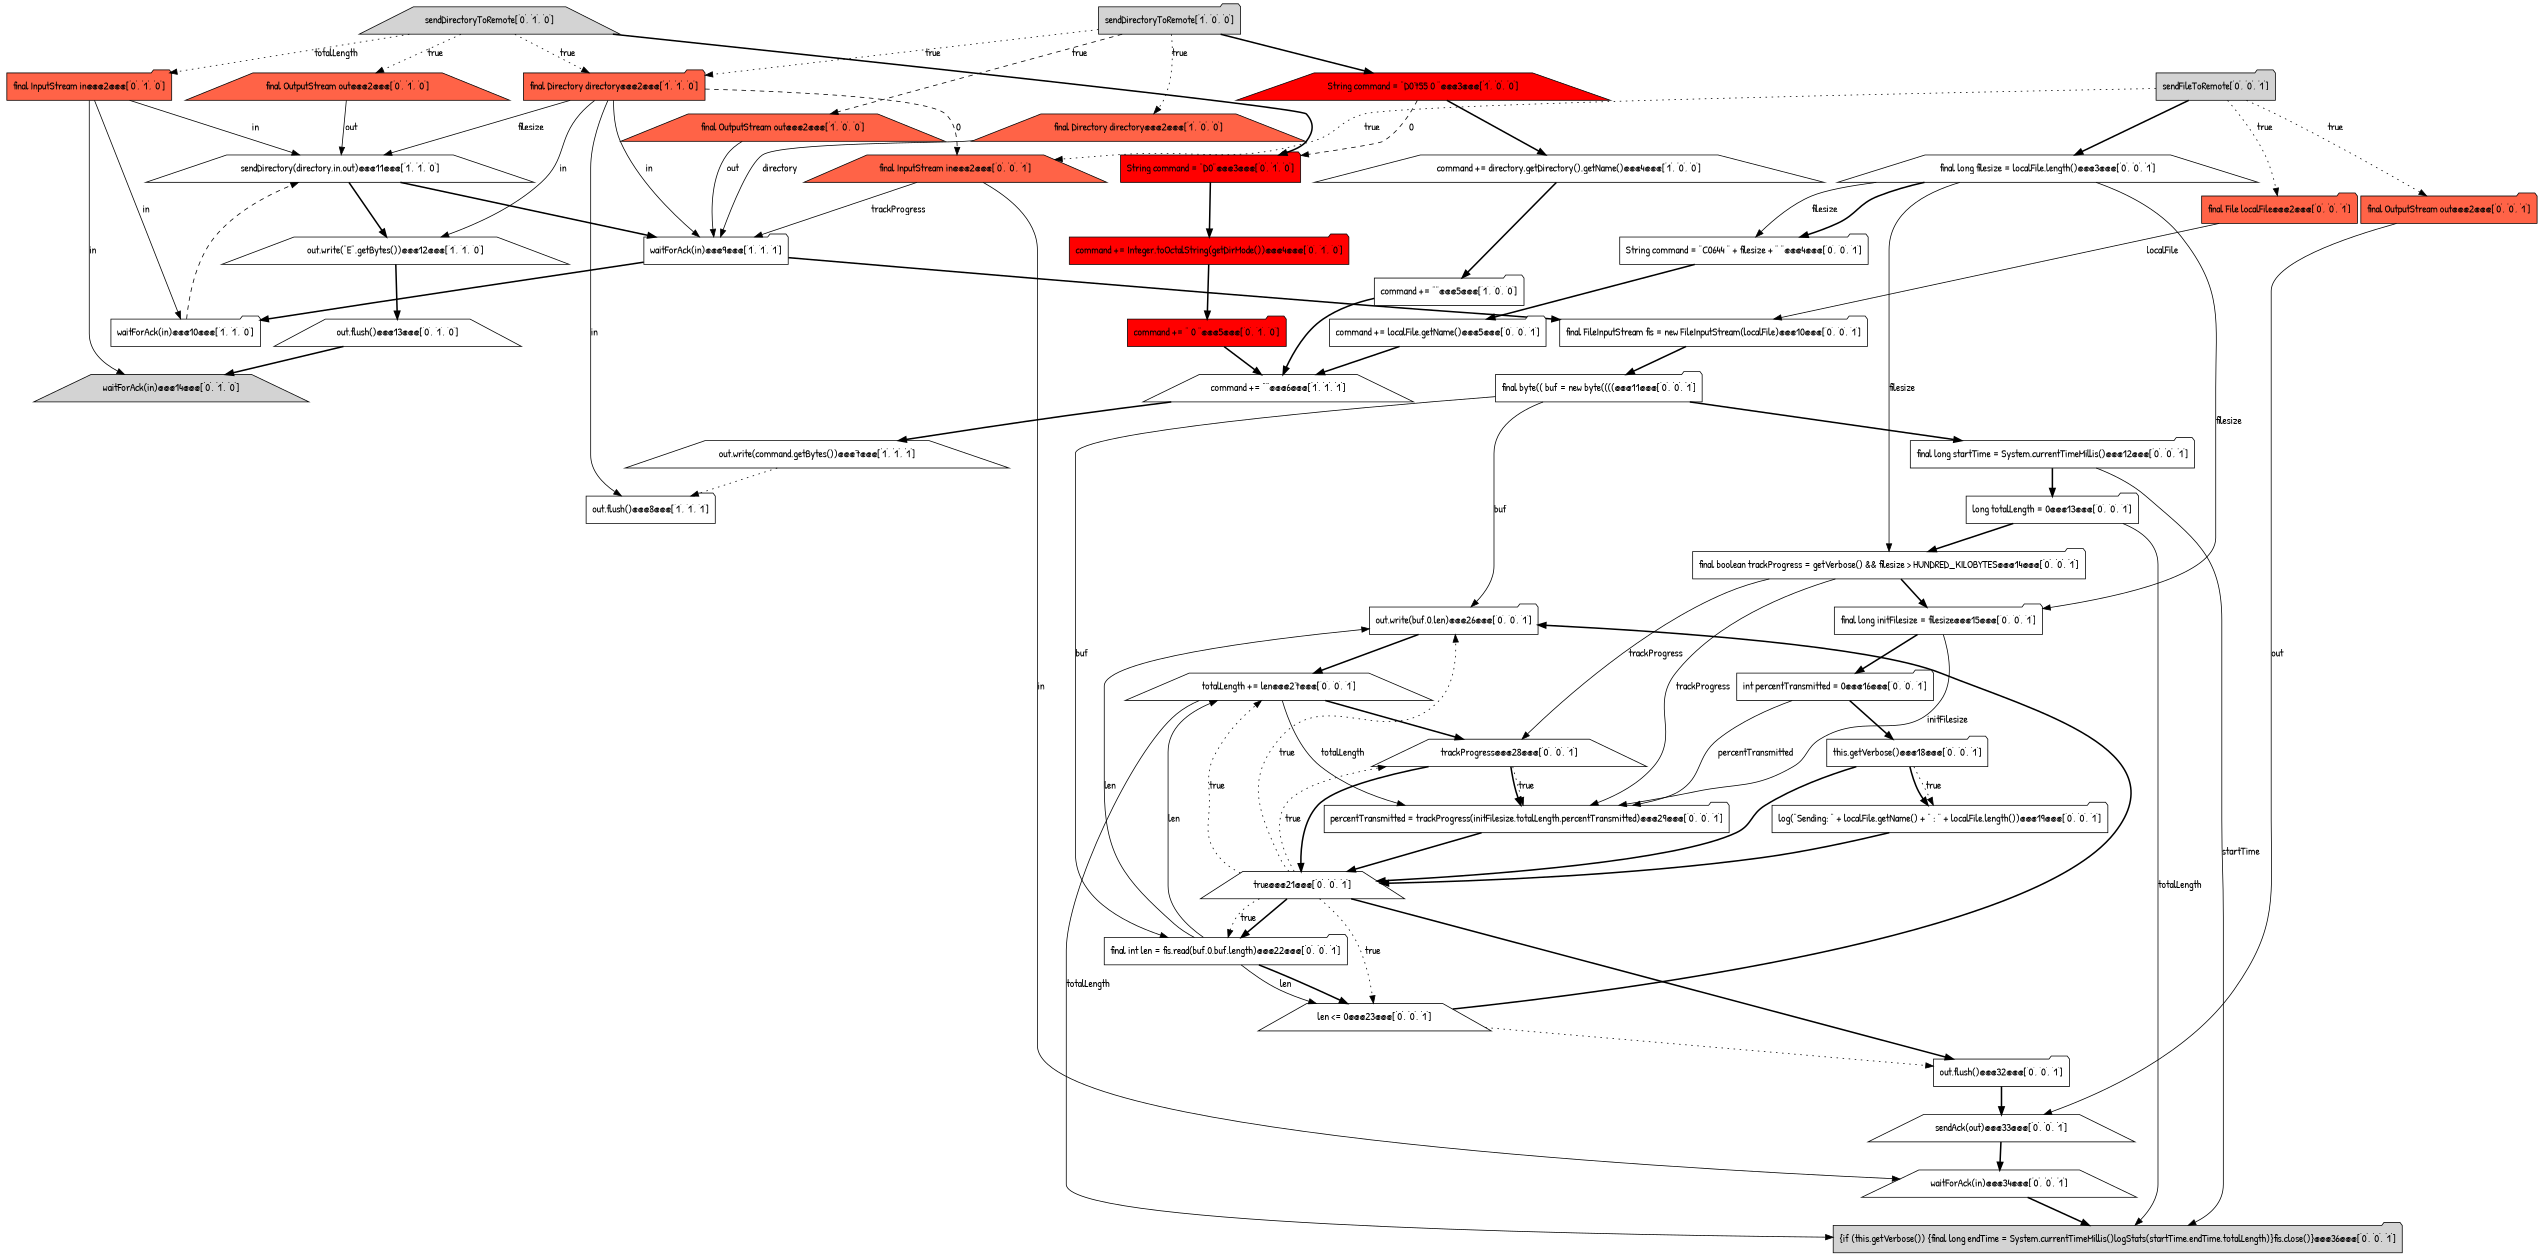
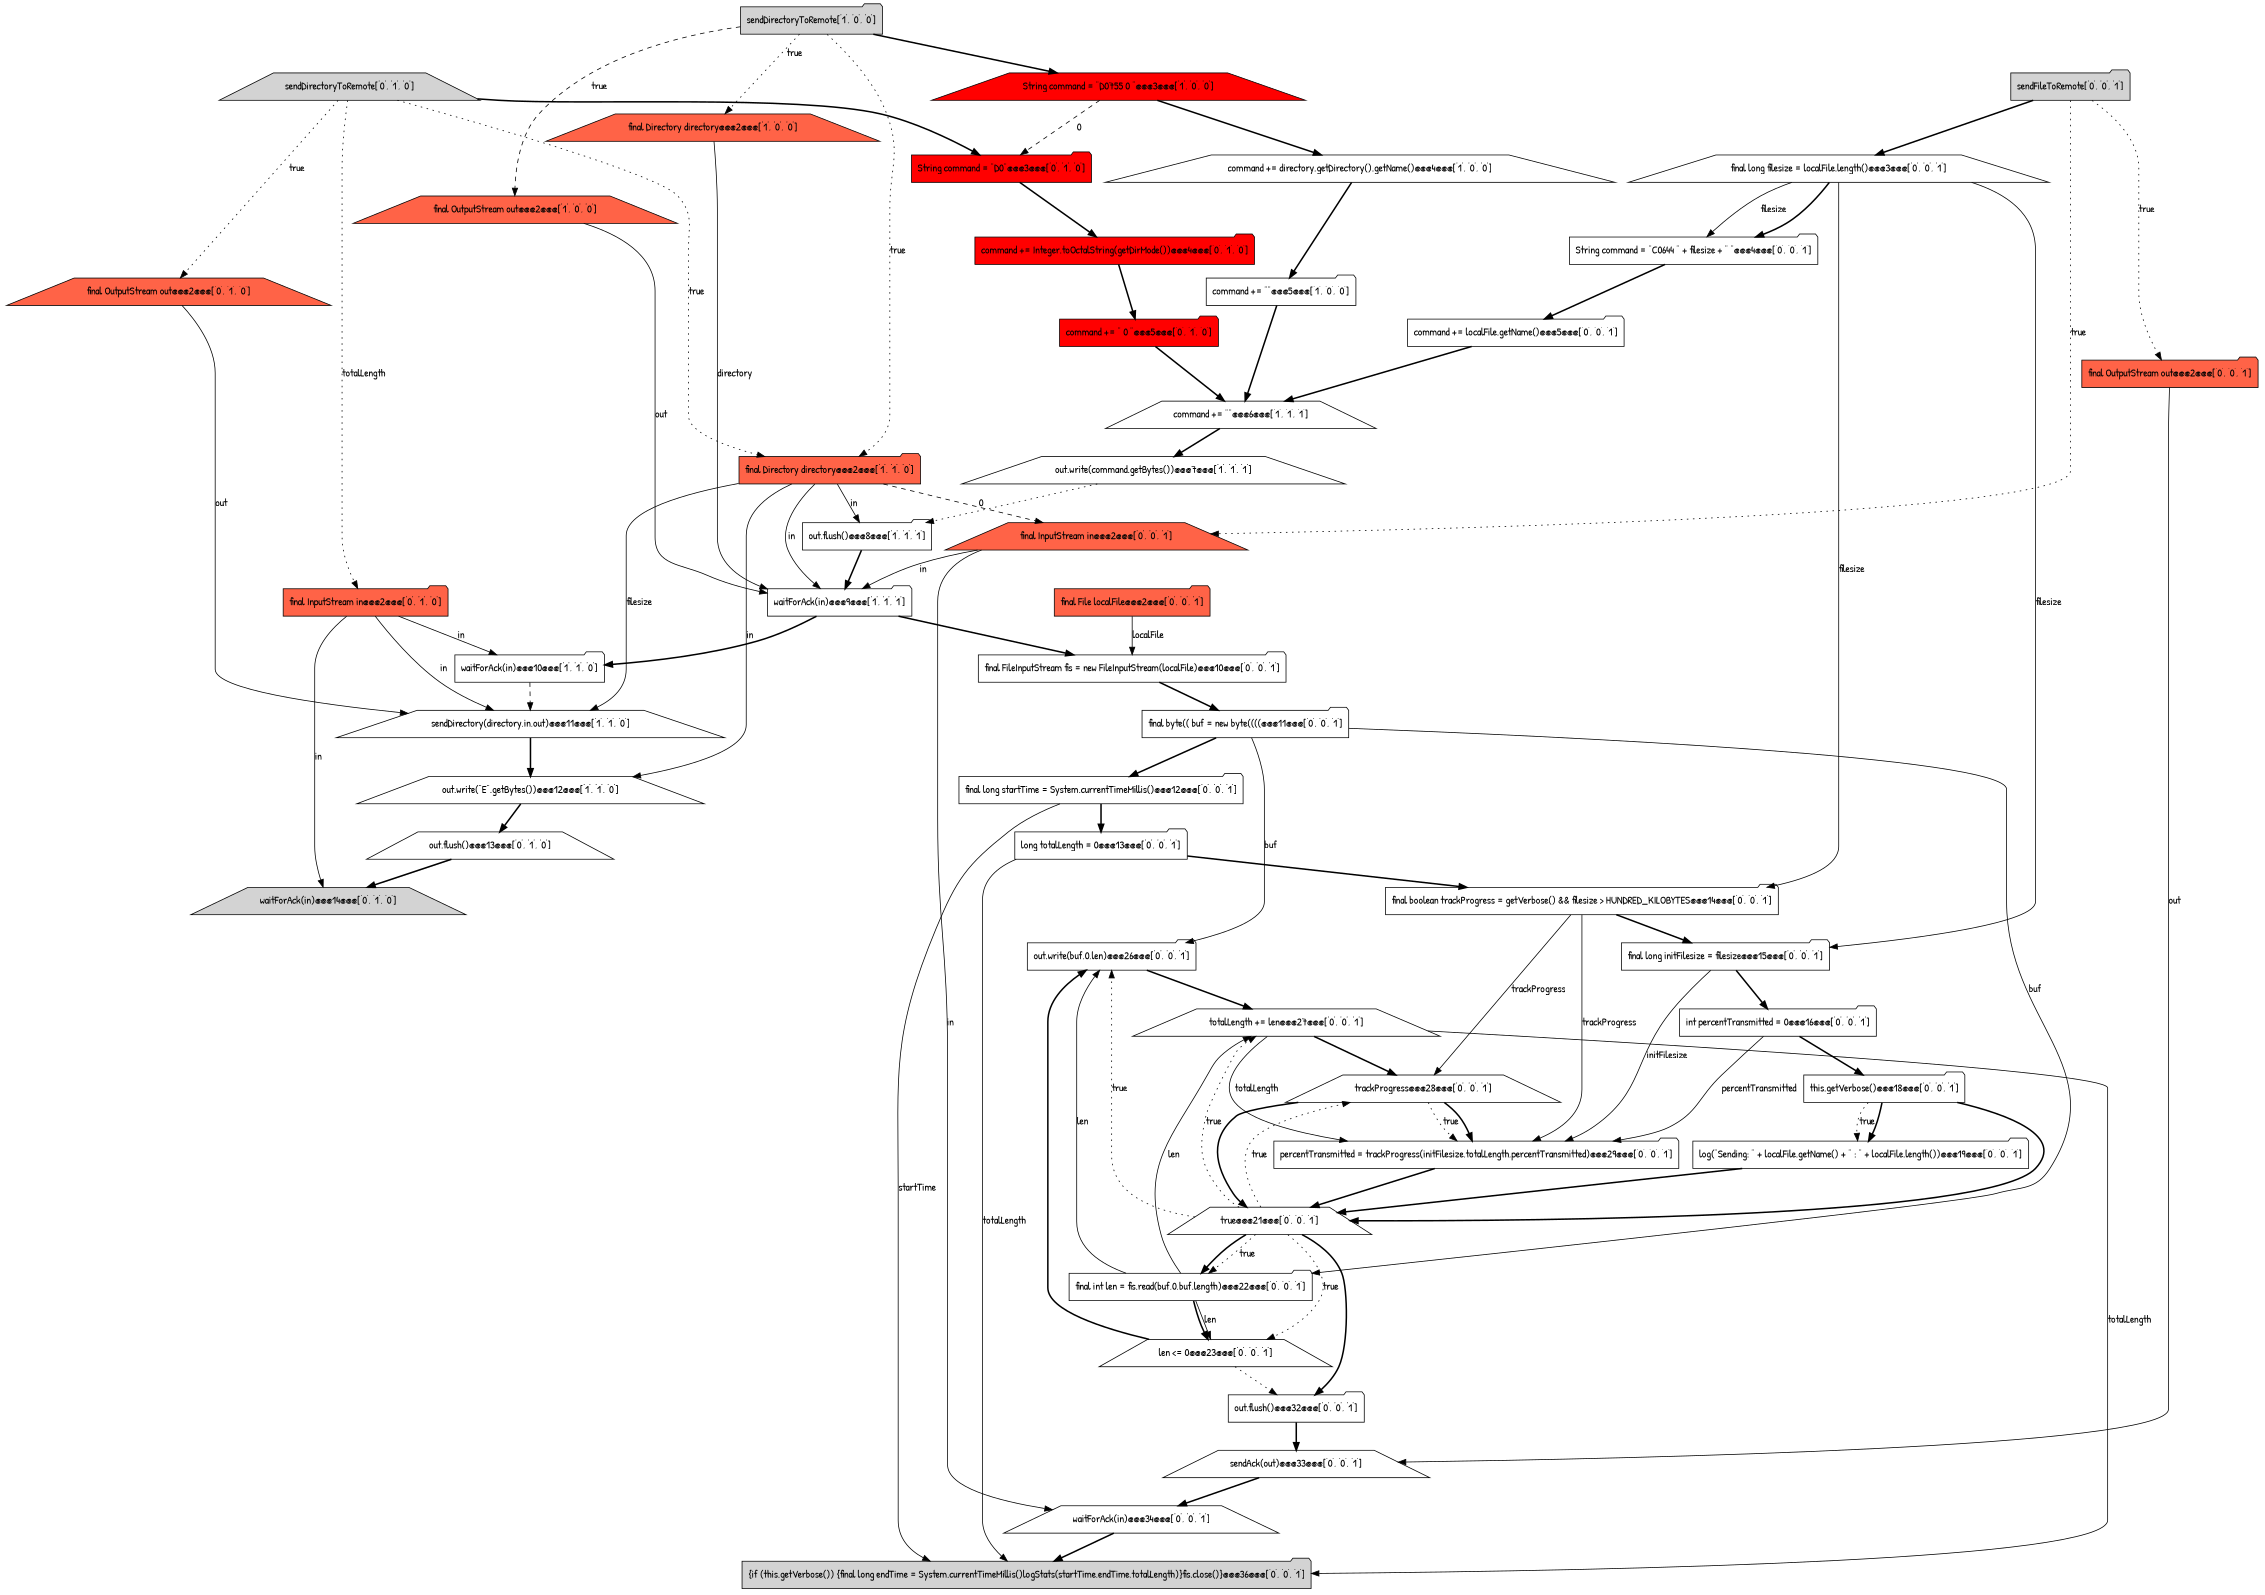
(2258, 141) -> none
(524, 209) -> (855, 566)
(898, 210) -> (923, 569)
